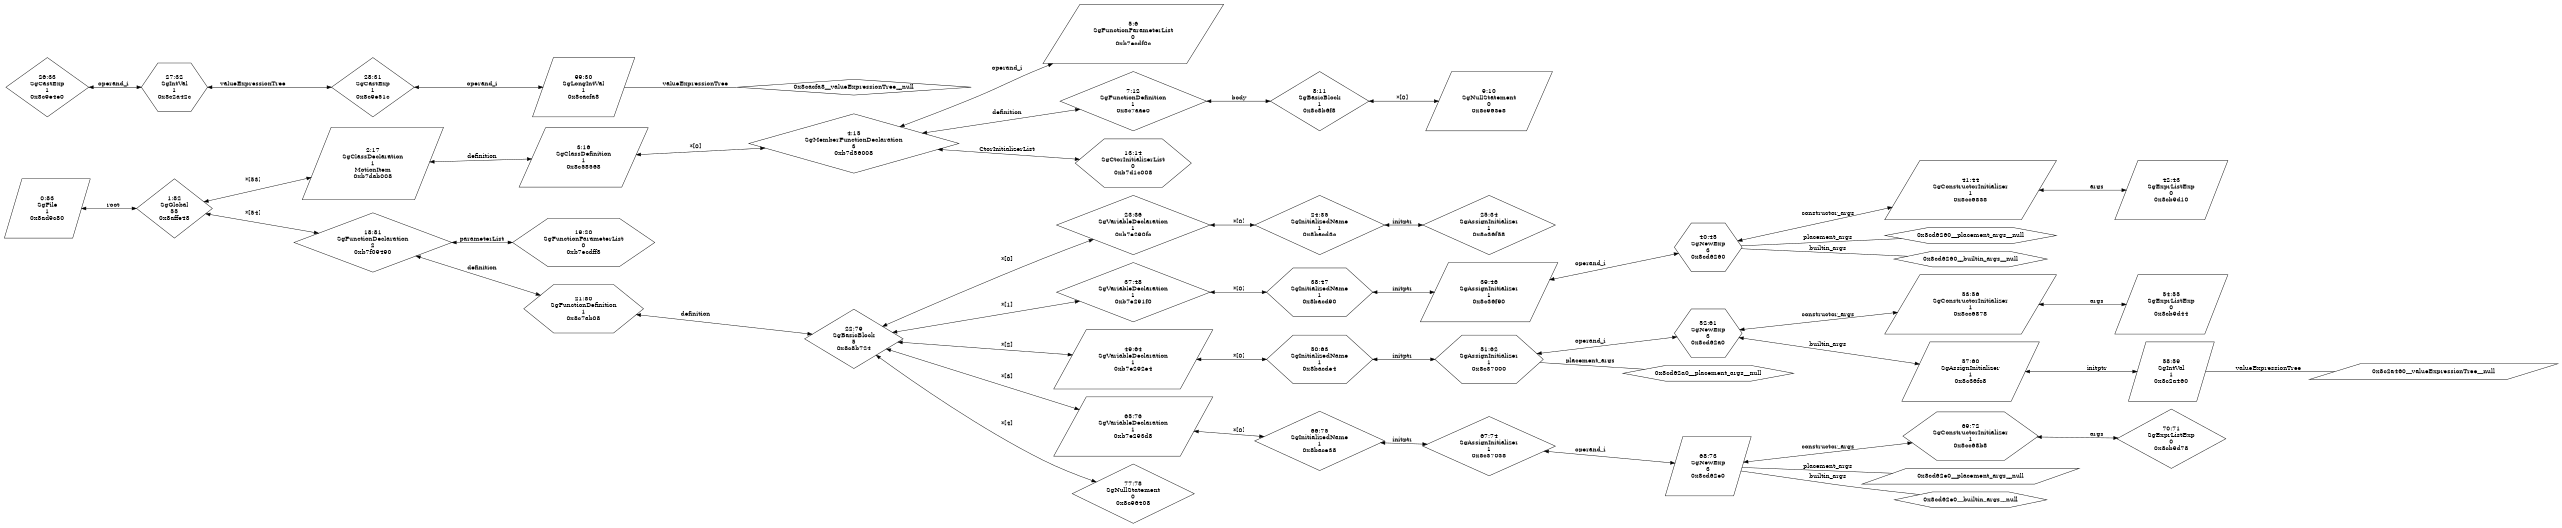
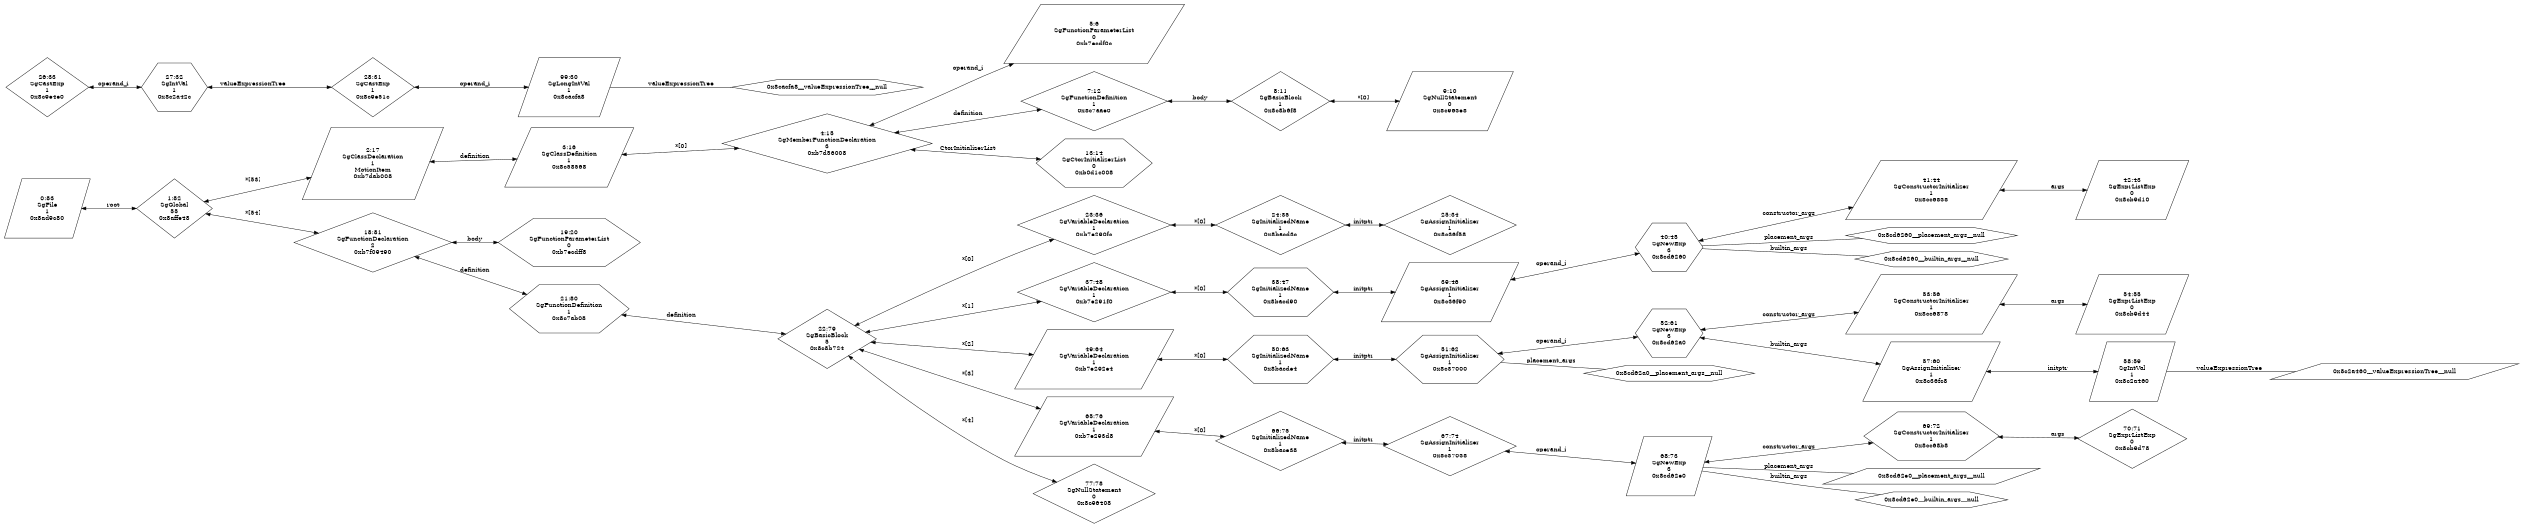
(854, 87) -> (827, 87)
(1133, 163) -> (1094, 163)
(482, 239) -> (475, 239)
